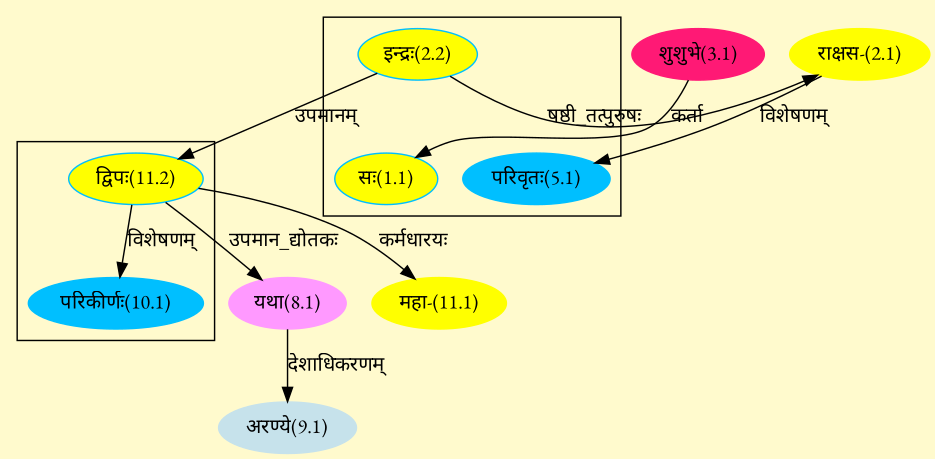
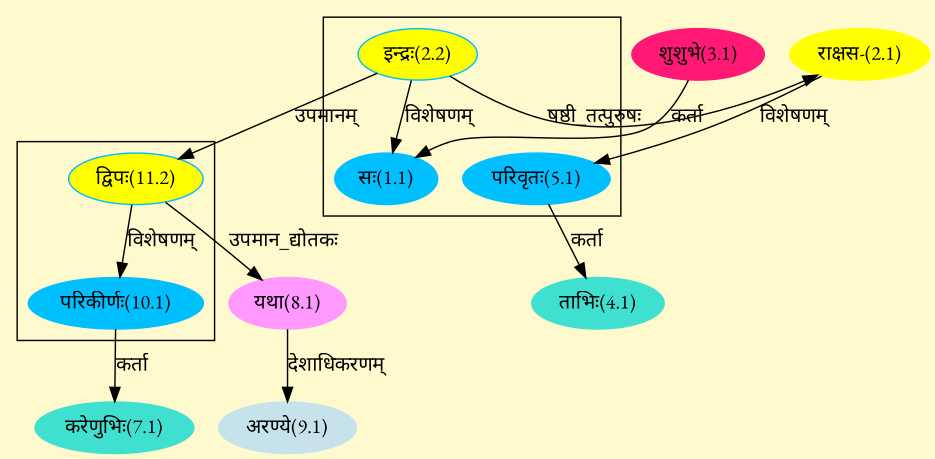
none -> (404, 109)
(386, 179) -> (386, 179)
(439, 303) -> none
none -> (598, 303)
none -> (114, 428)
